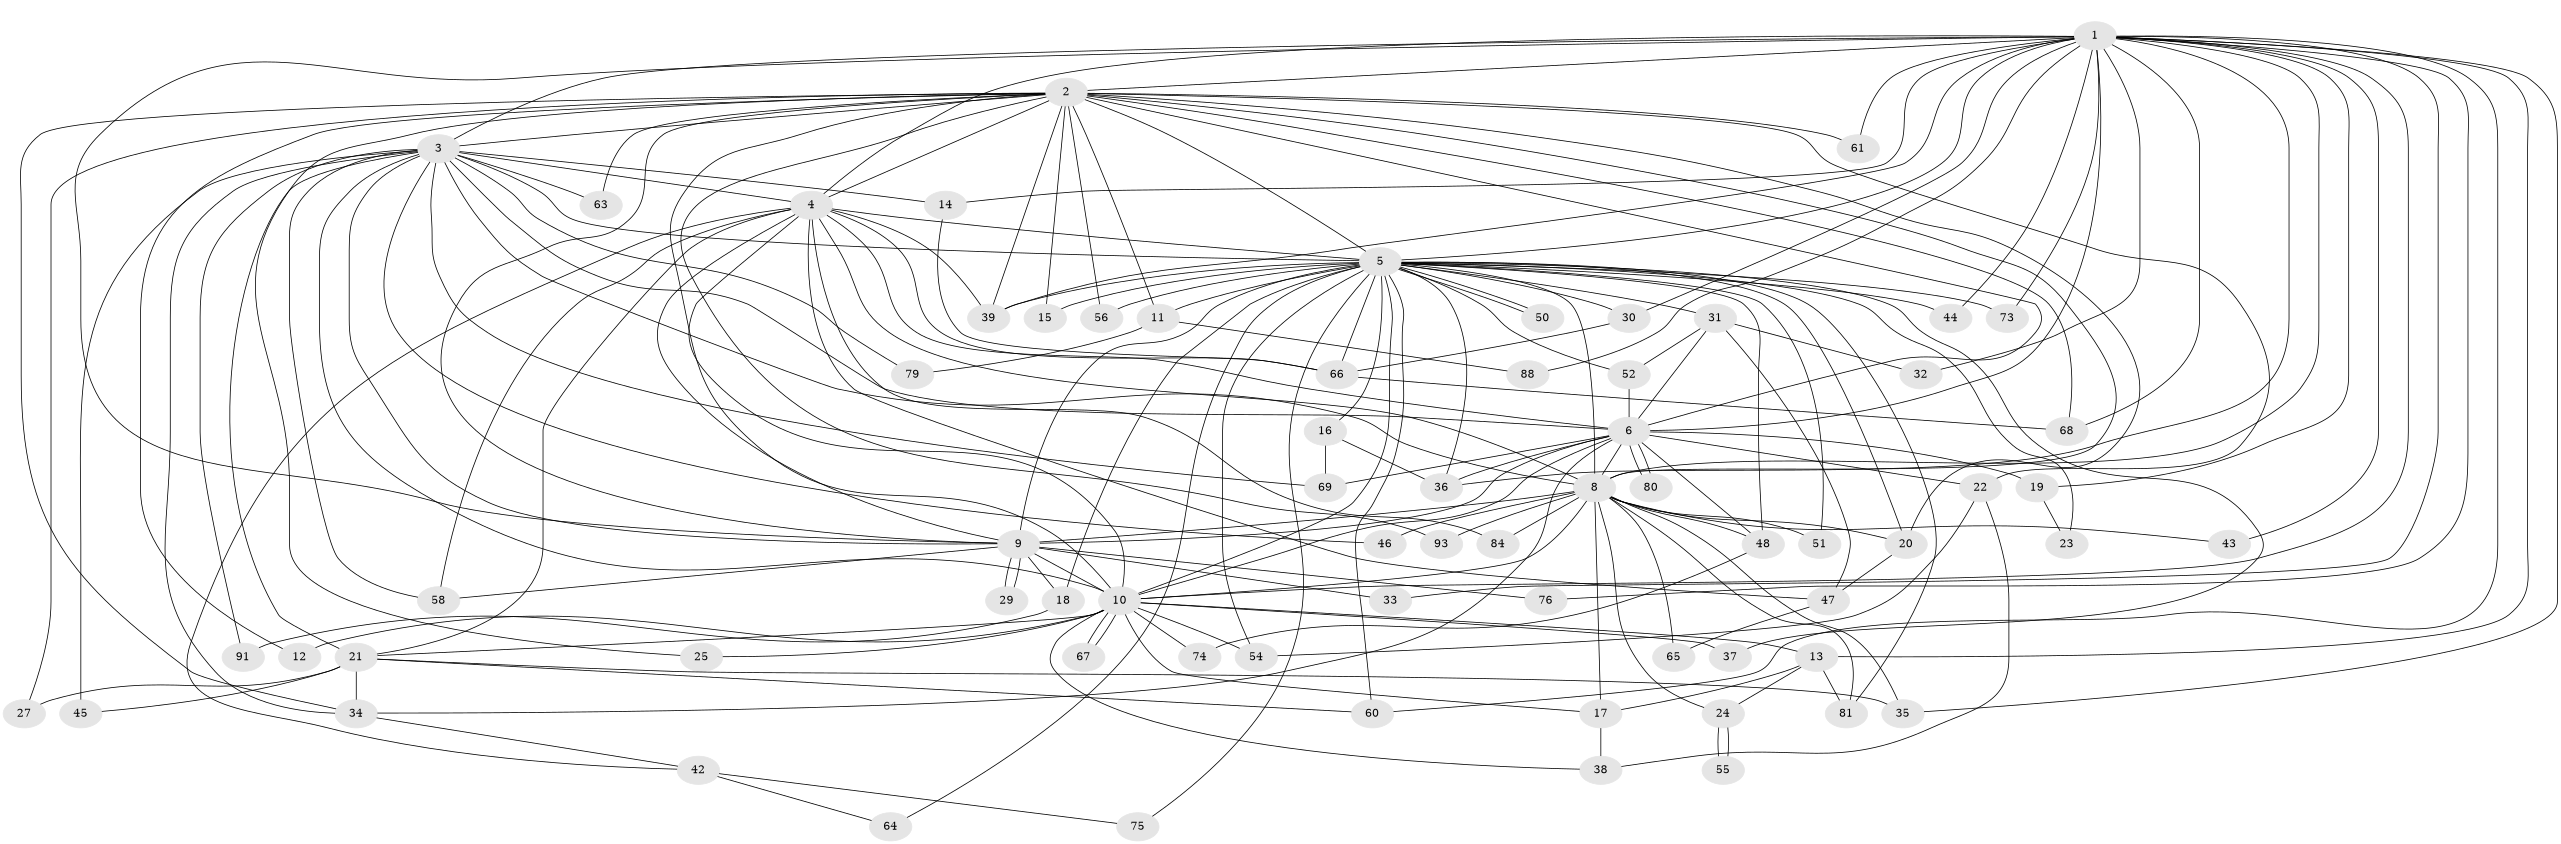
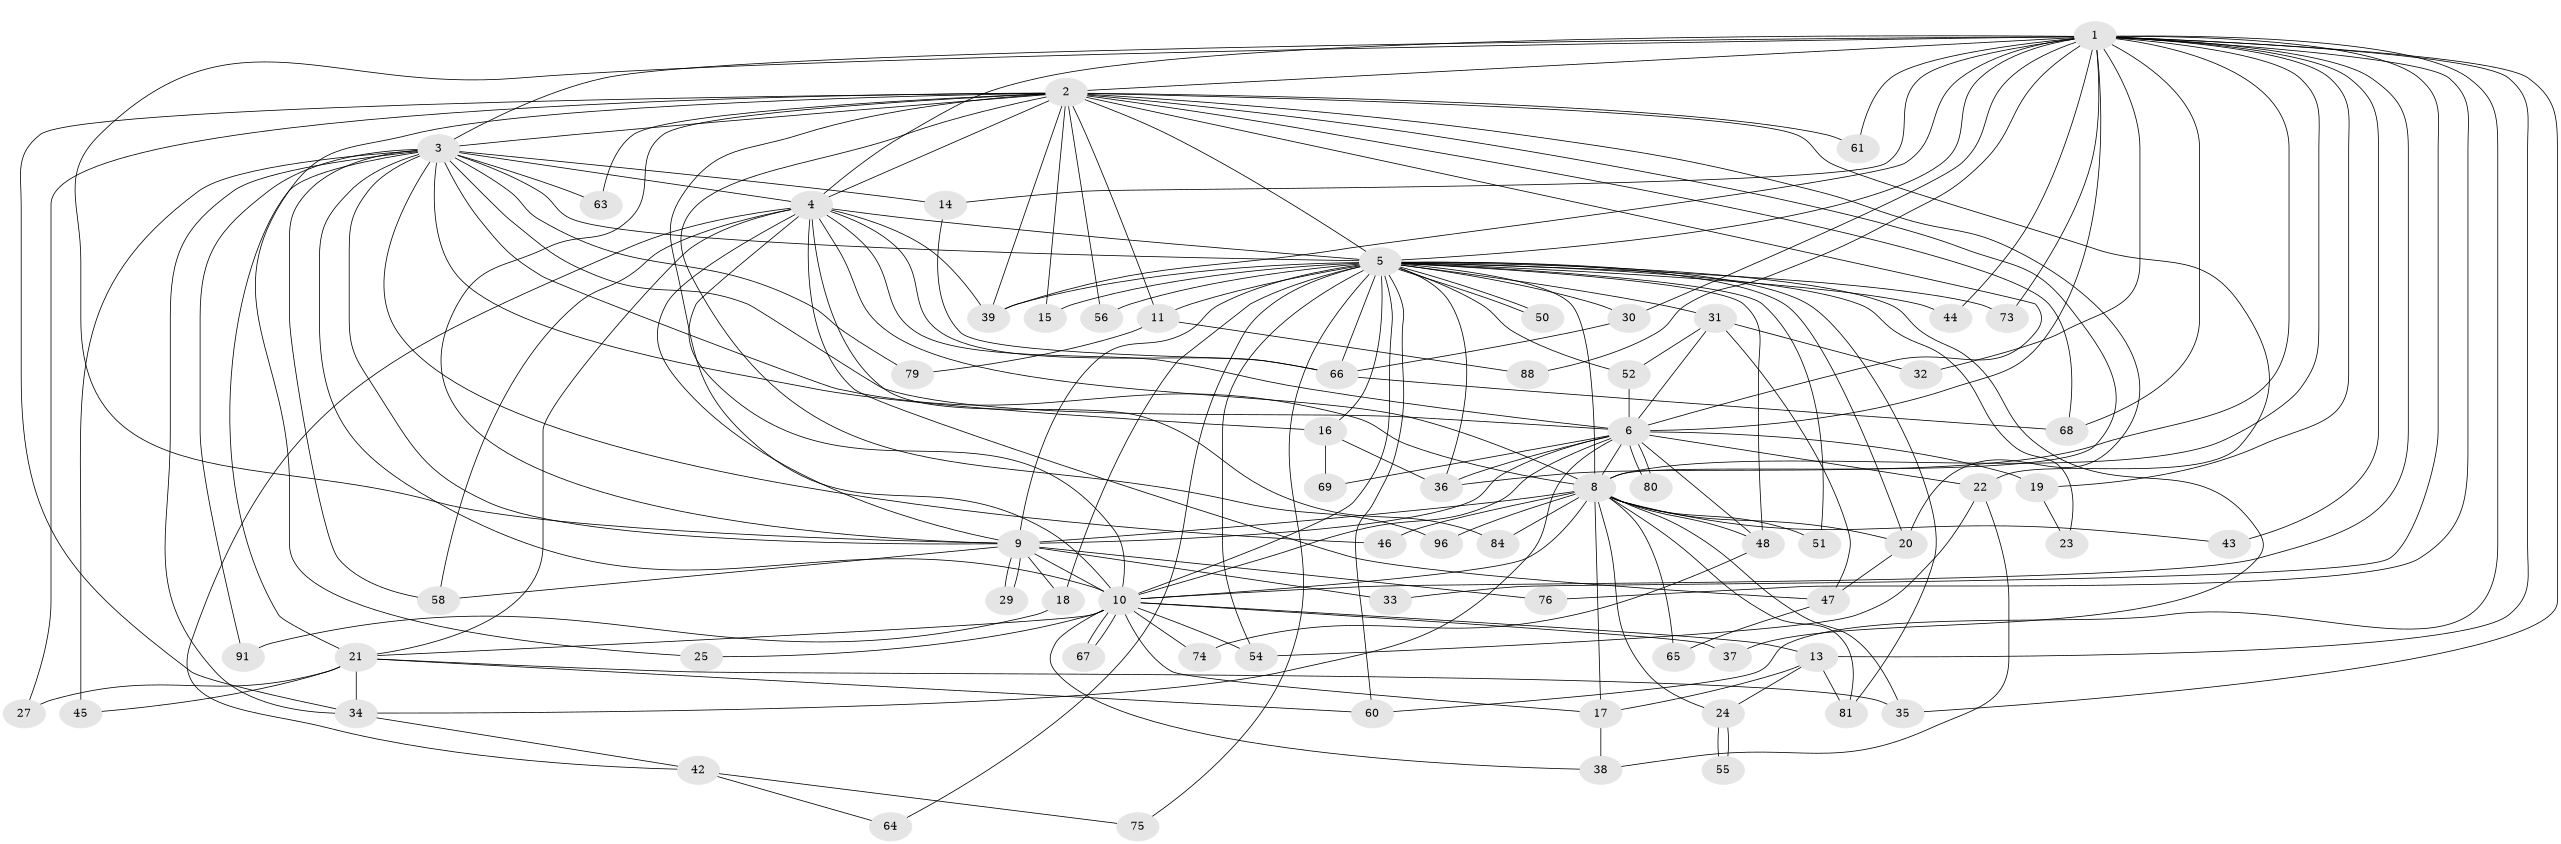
(796, 422) -> (812, 388)
(1442, 544) -> (1442, 544)
(300, 657) -> none
